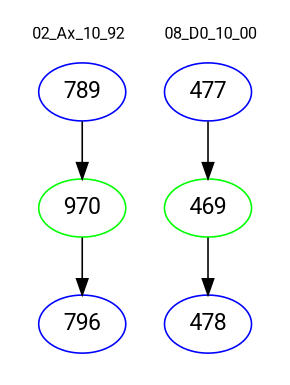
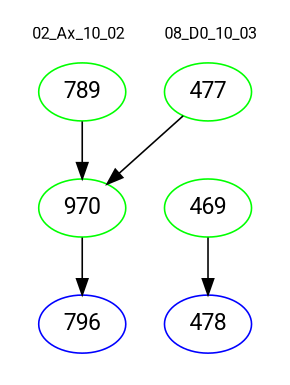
(79, 35) -> (79, 35)
(211, 35) -> (211, 35)
(82, 92) -> (82, 92)
(208, 92) -> (208, 92)
(208, 142) -> (162, 134)
